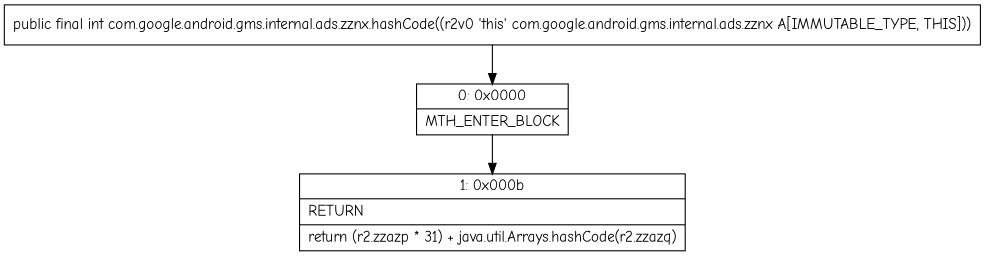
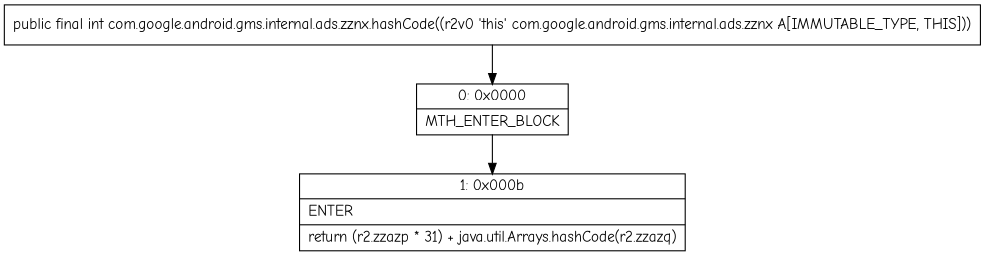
(336, 211) -> (331, 211)
